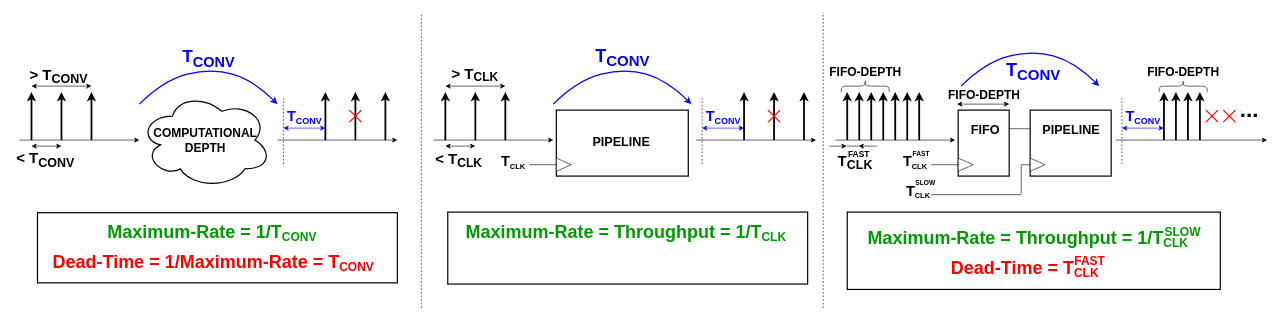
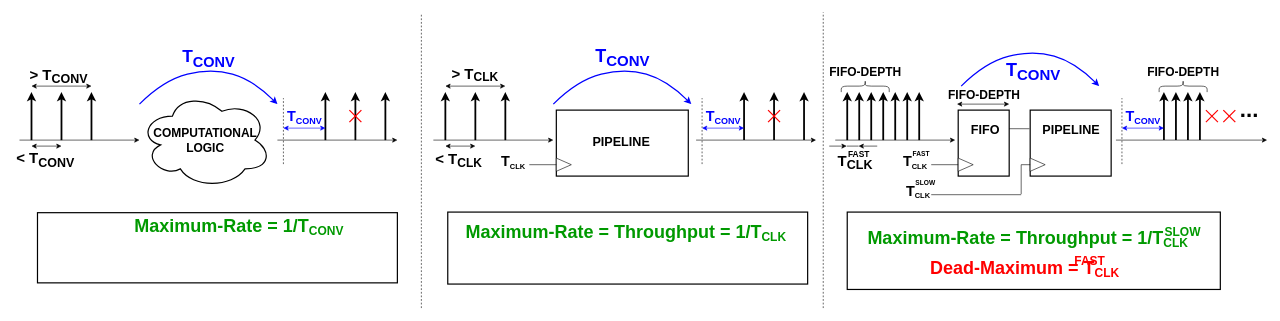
(206, 140) -> (206, 140)
(215, 233) -> (242, 227)
(216, 263) -> none
(1028, 269) -> (1028, 269)
